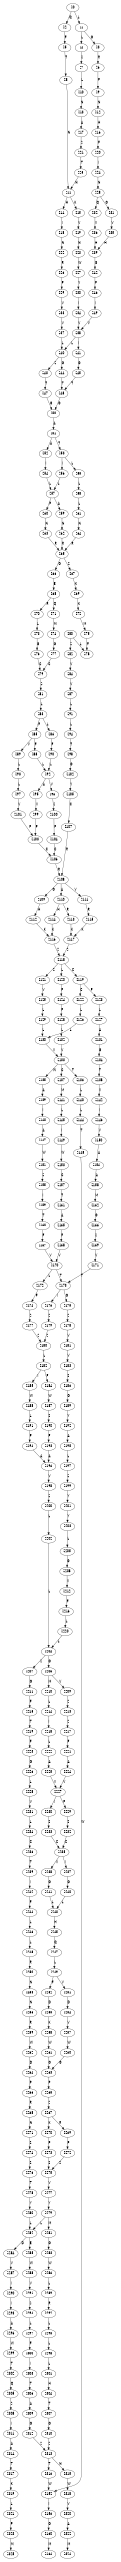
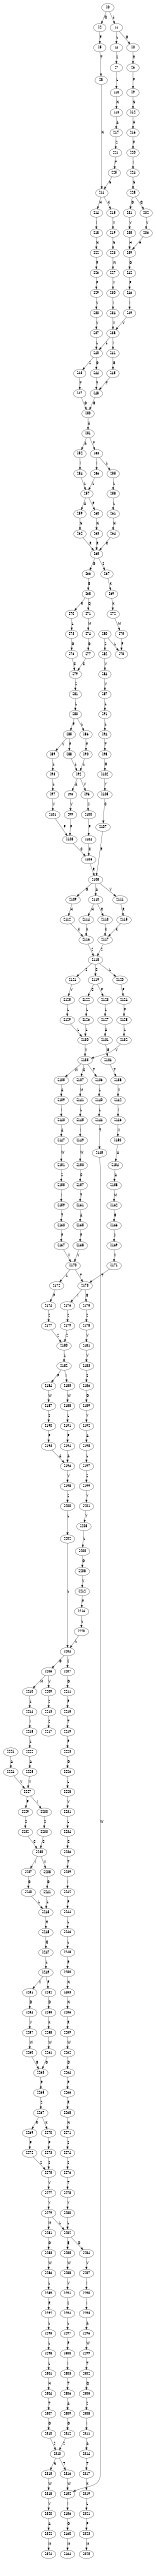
(68, 1741) -> none
